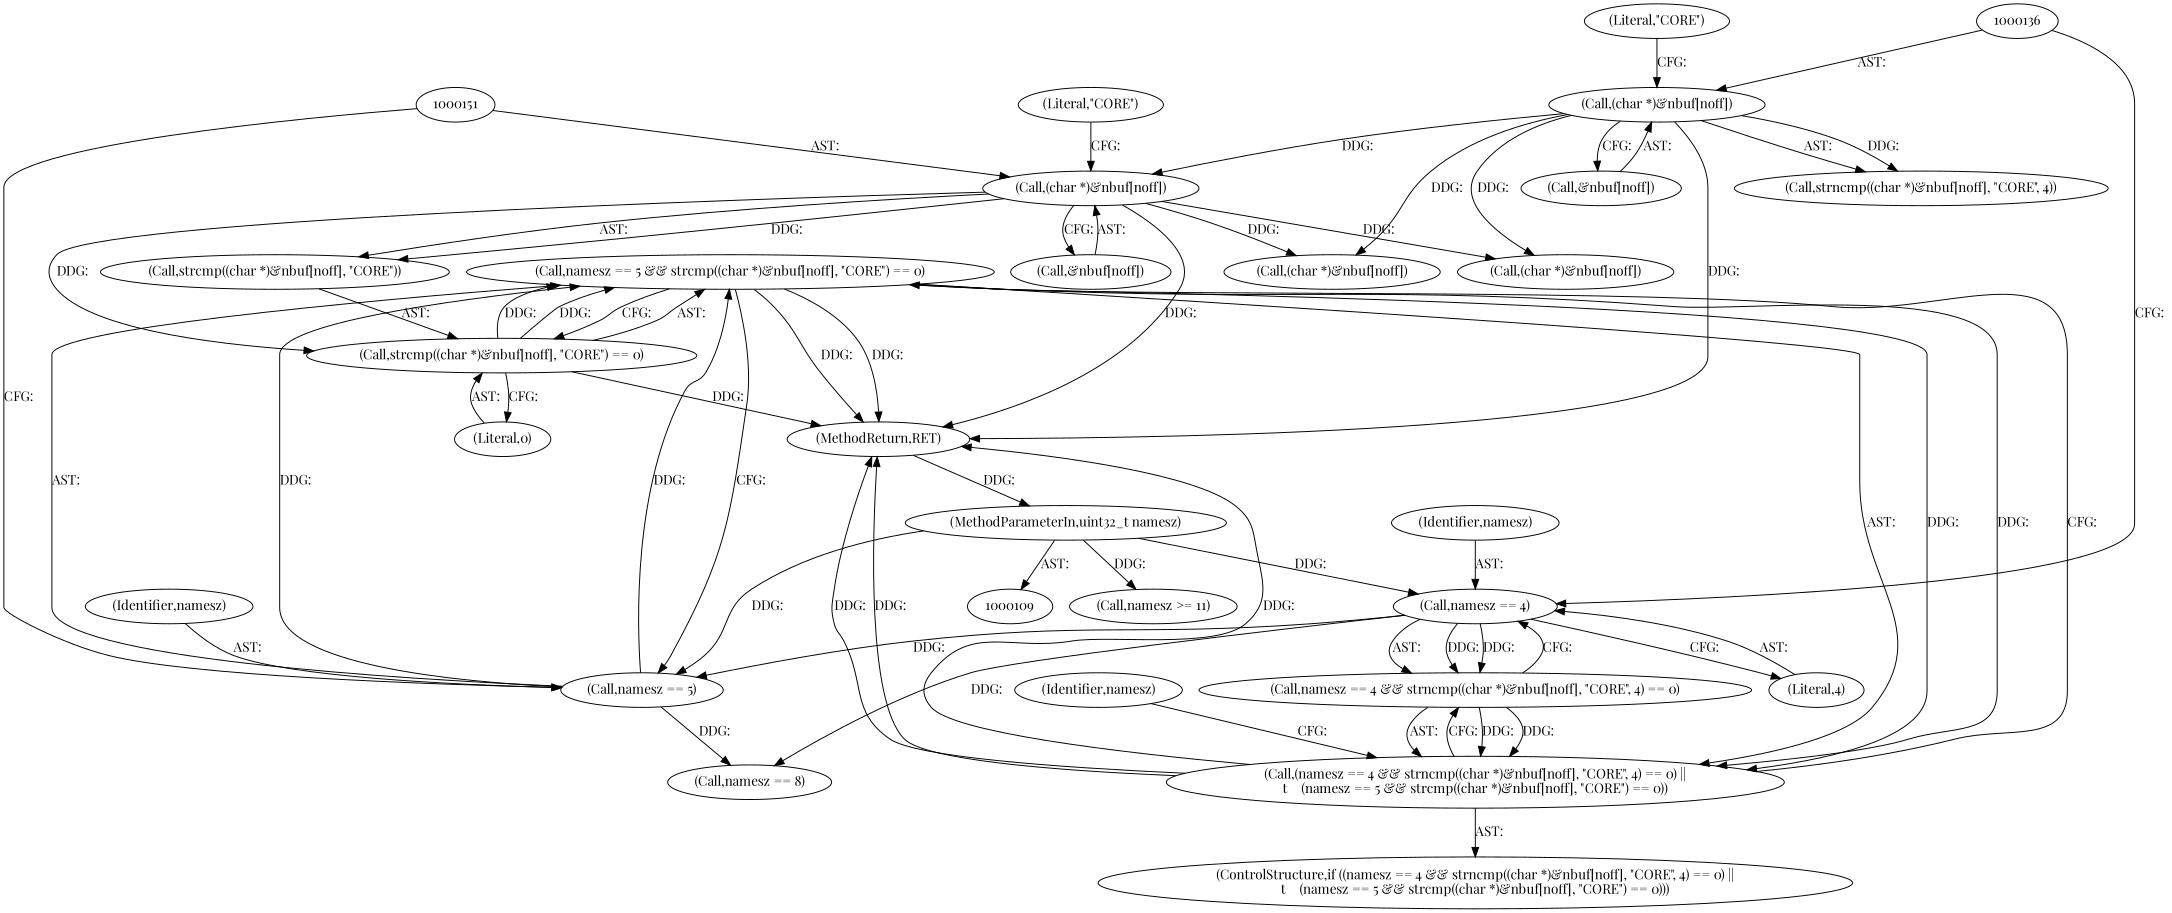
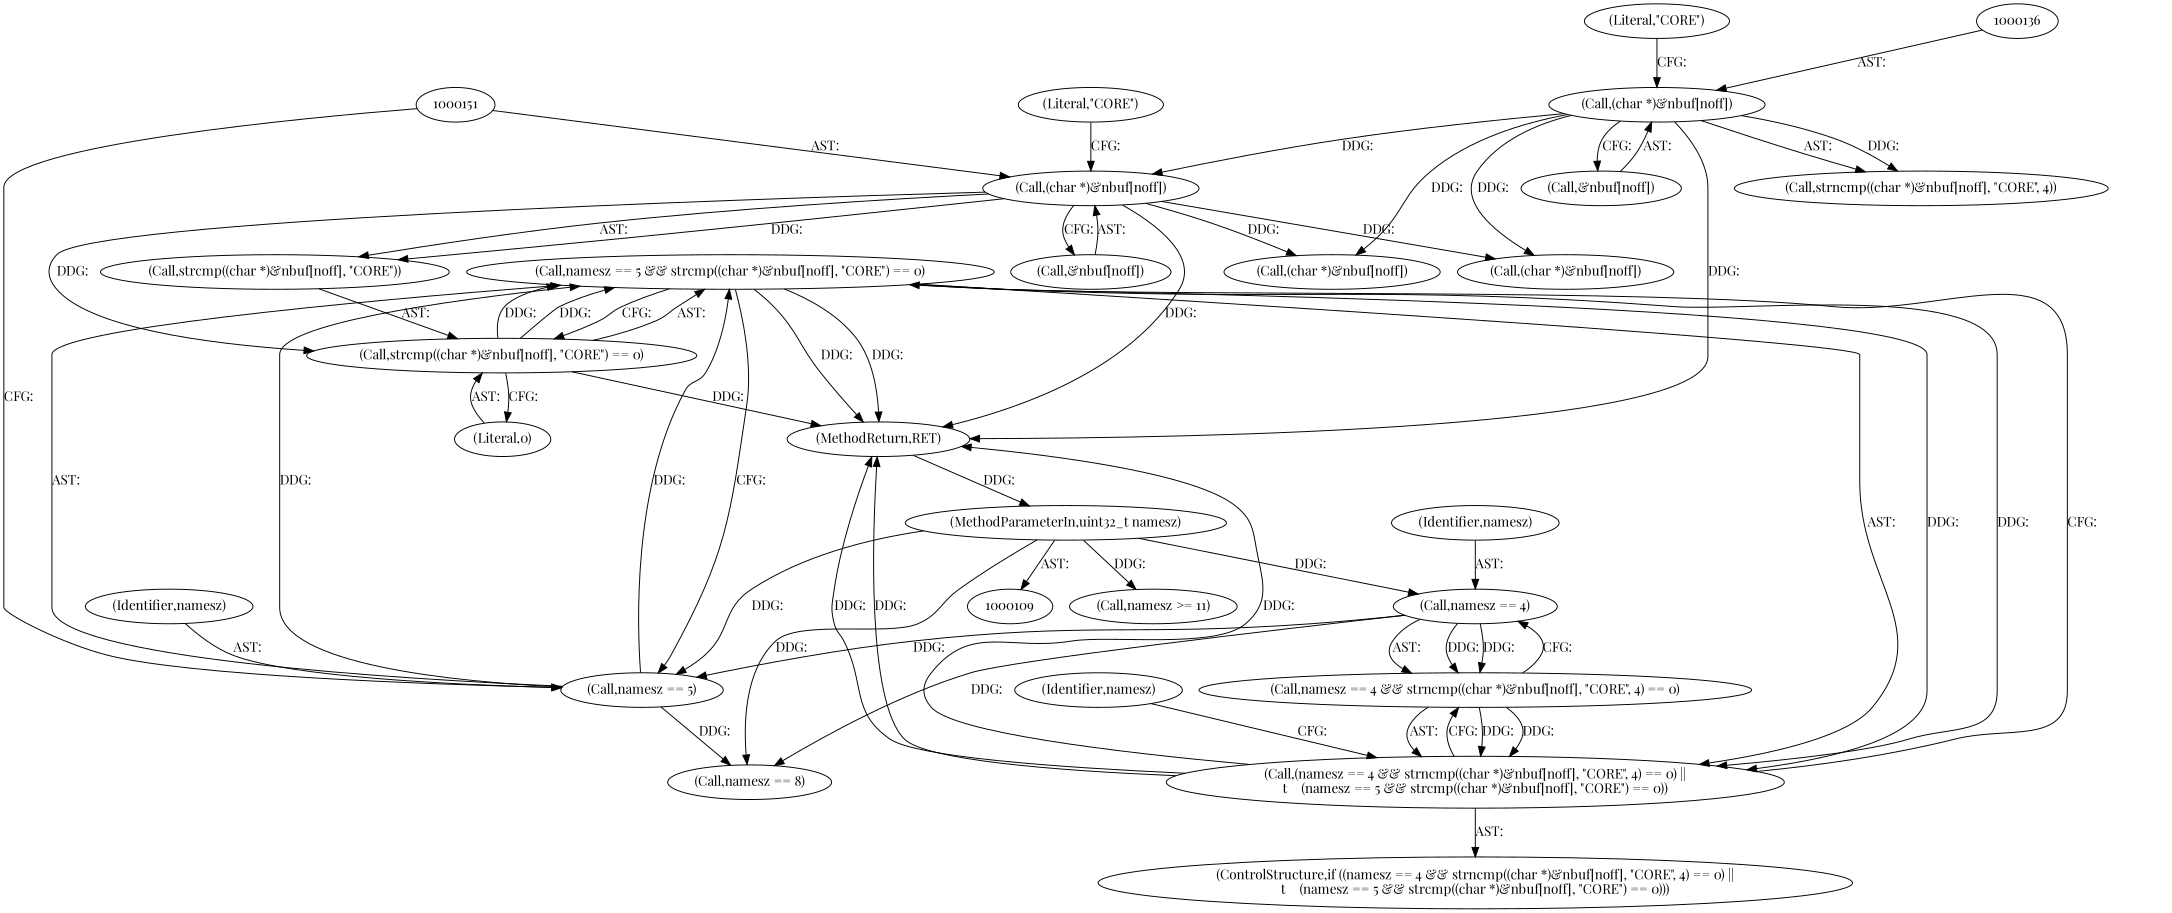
(2120, 541) -> none
none -> (859, 629)
(1816, 690) -> none
